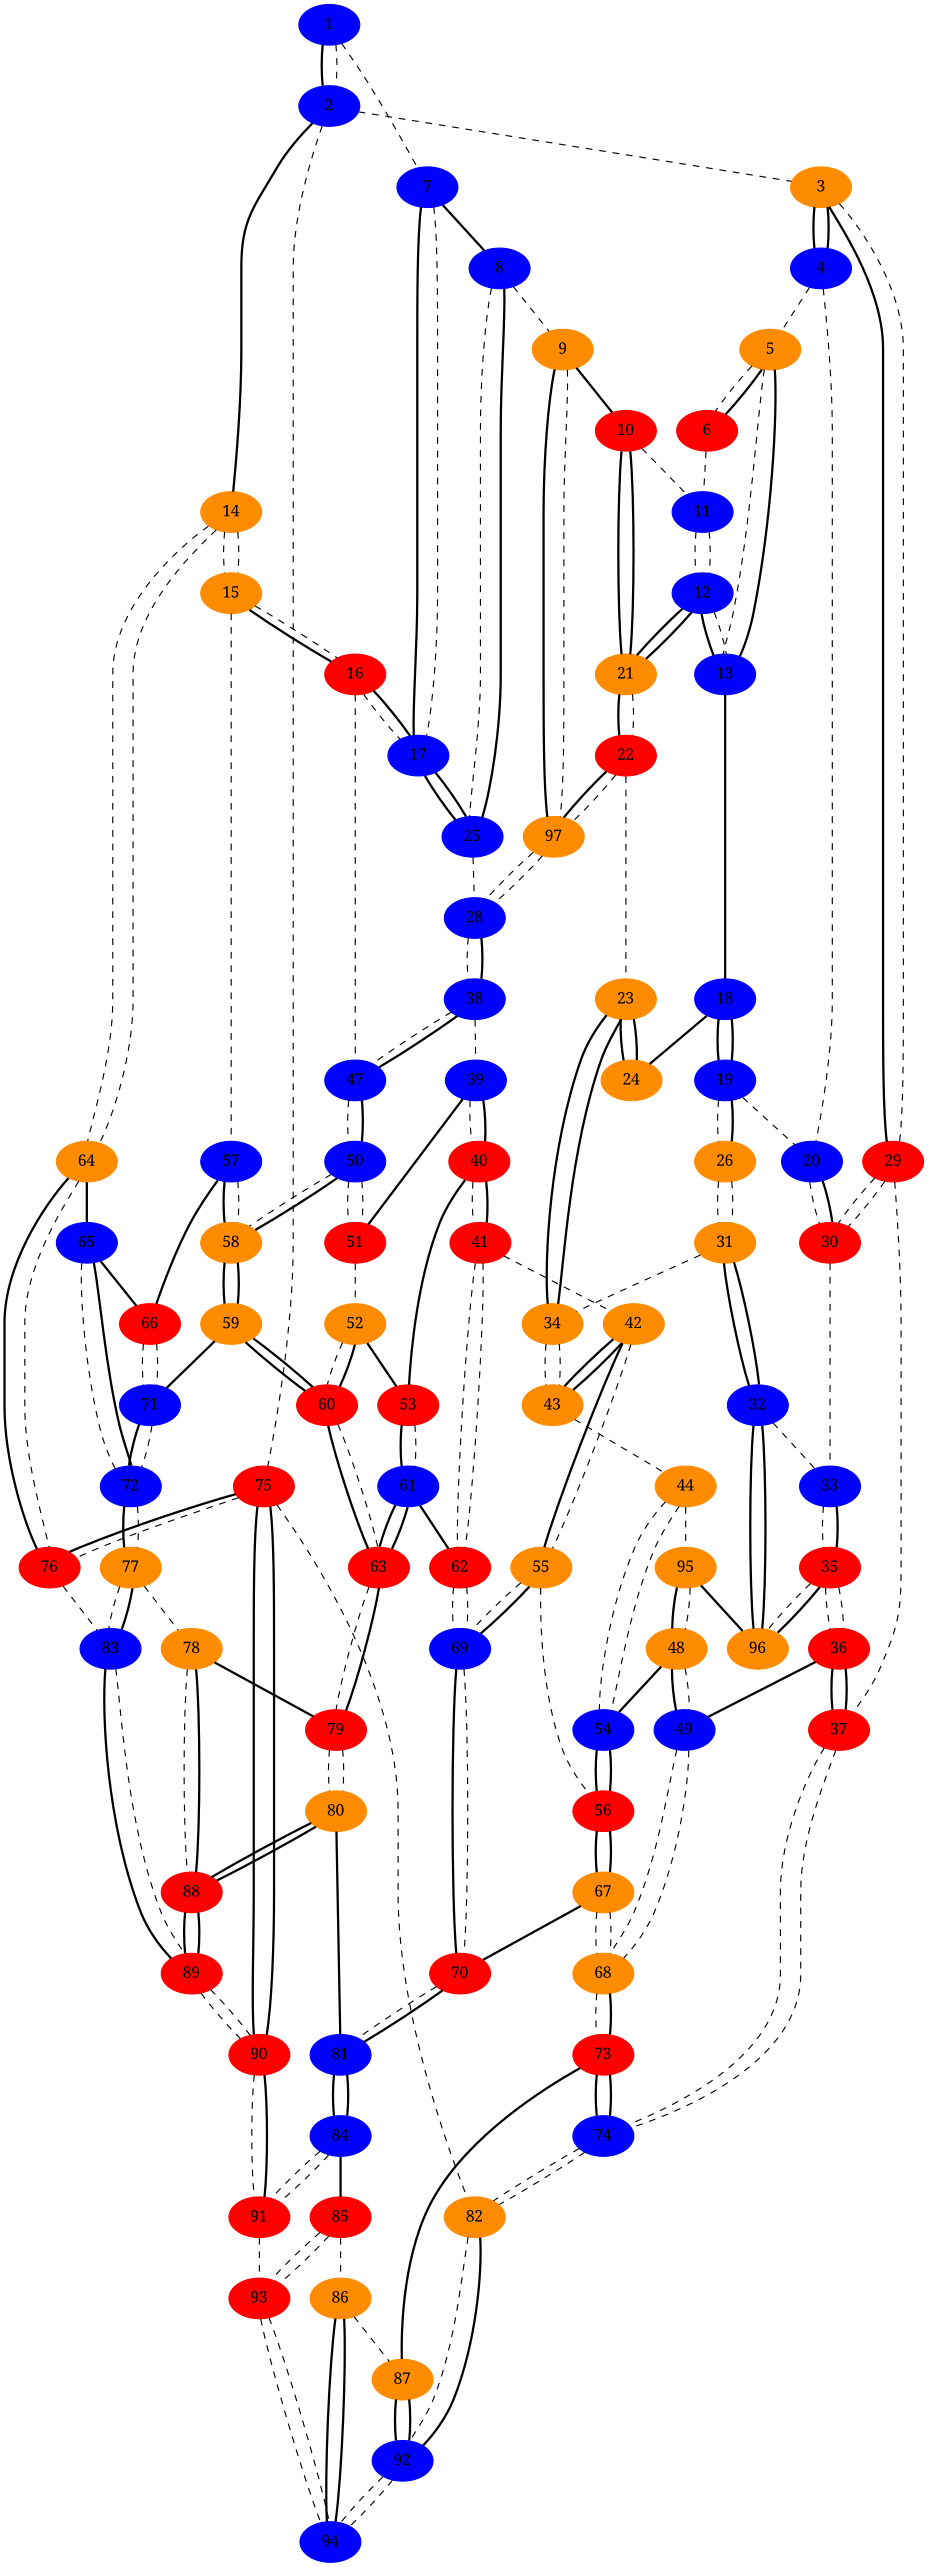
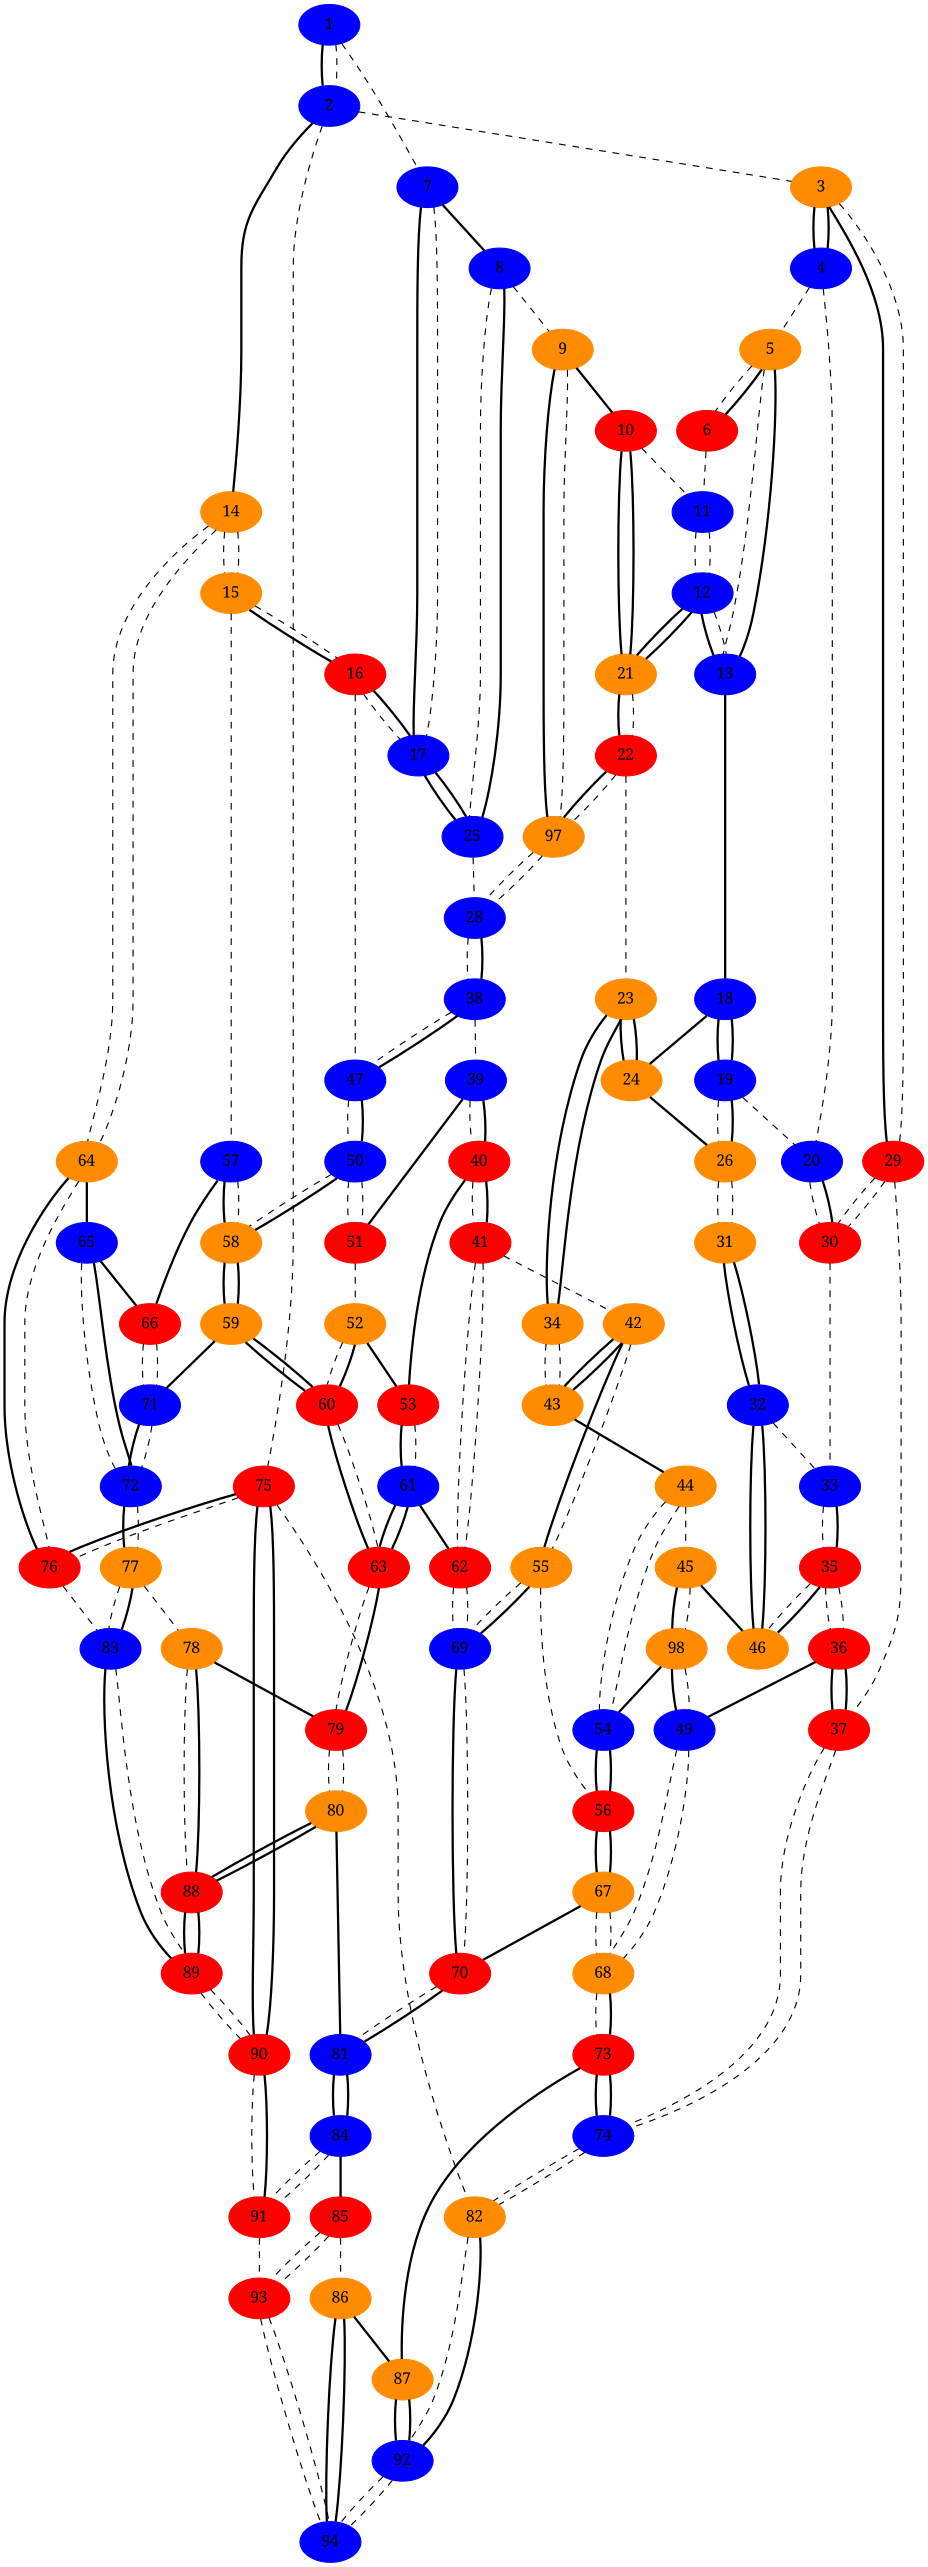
none -> (679, 1121)
(638, 1283) -> none
(619, 1446) -> (619, 1446)
(686, 1568) -> (686, 1568)
(677, 1649) -> (677, 1649)
(758, 1649) -> (758, 1649)
(372, 2339) -> (372, 2339)
